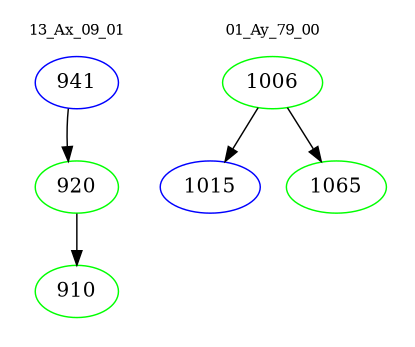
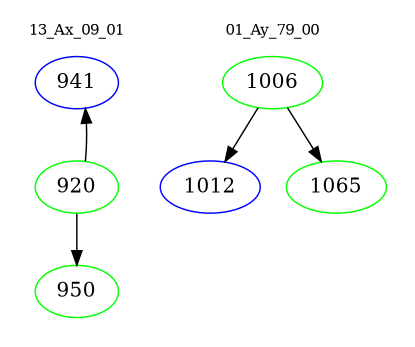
(67, 128) -> (87, 142)
(210, 187) -> (210, 187)
(77, 291) -> (77, 291)
